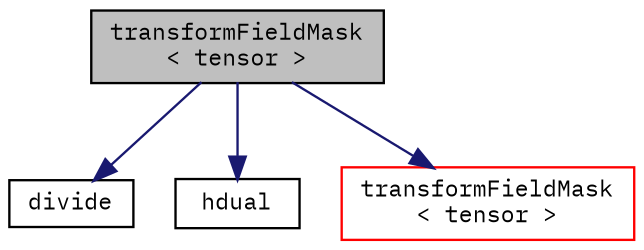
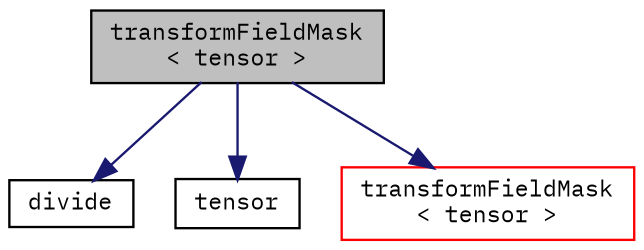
(238, 204) -> (238, 204)
